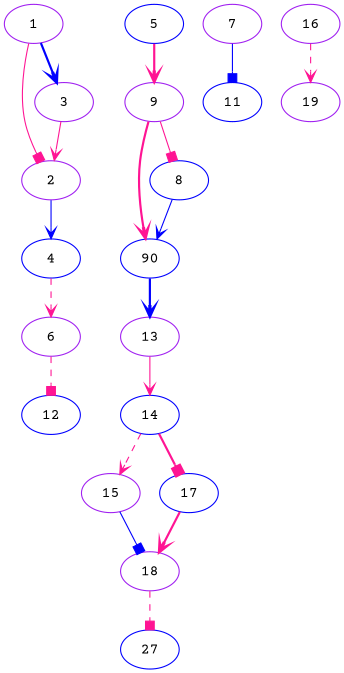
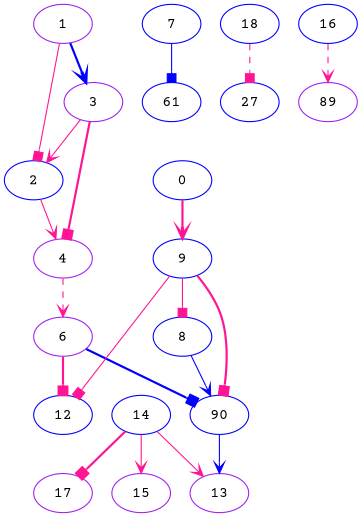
(154, 24) -> (182, 180)
(232, 24) -> (172, 24)
(311, 24) -> (328, 24)
(154, 102) -> (182, 258)
(232, 102) -> (172, 102)
(311, 102) -> (328, 102)
(139, 174) -> (224, 327)
none -> (79, 175)
(51, 180) -> (34, 180)
(51, 214) -> (46, 214)
(51, 258) -> (63, 258)
(150, 292) -> (219, 449)
none -> (126, 332)
(51, 370) -> (63, 370)
(150, 370) -> (176, 450)
none -> (136, 373)
(133, 449) -> (141, 449)
(189, 493) -> (63, 493)
(128, 527) -> none
(172, 527) -> none
(150, 571) -> (250, 24)
